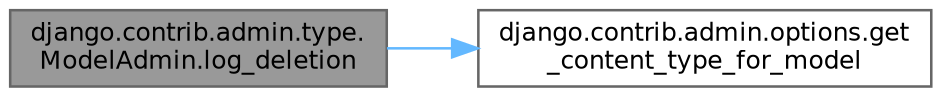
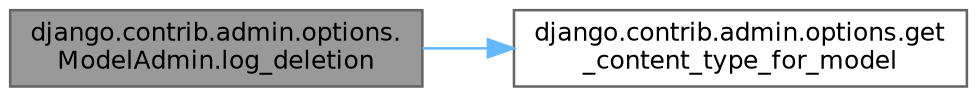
(198, 48) -> (216, 48)
